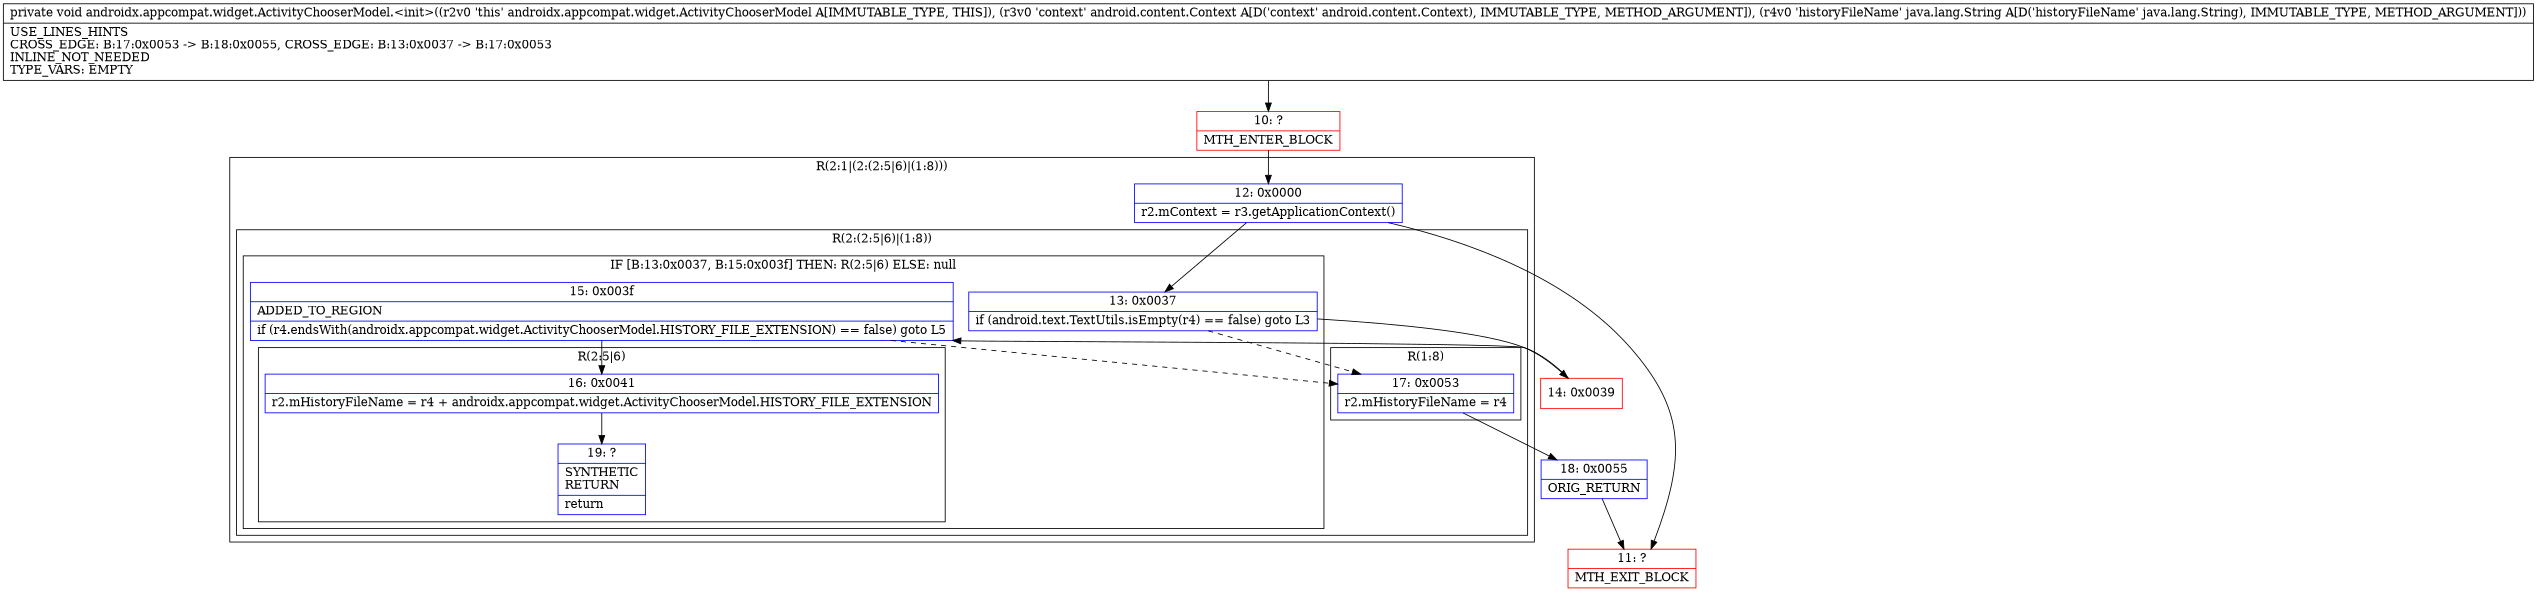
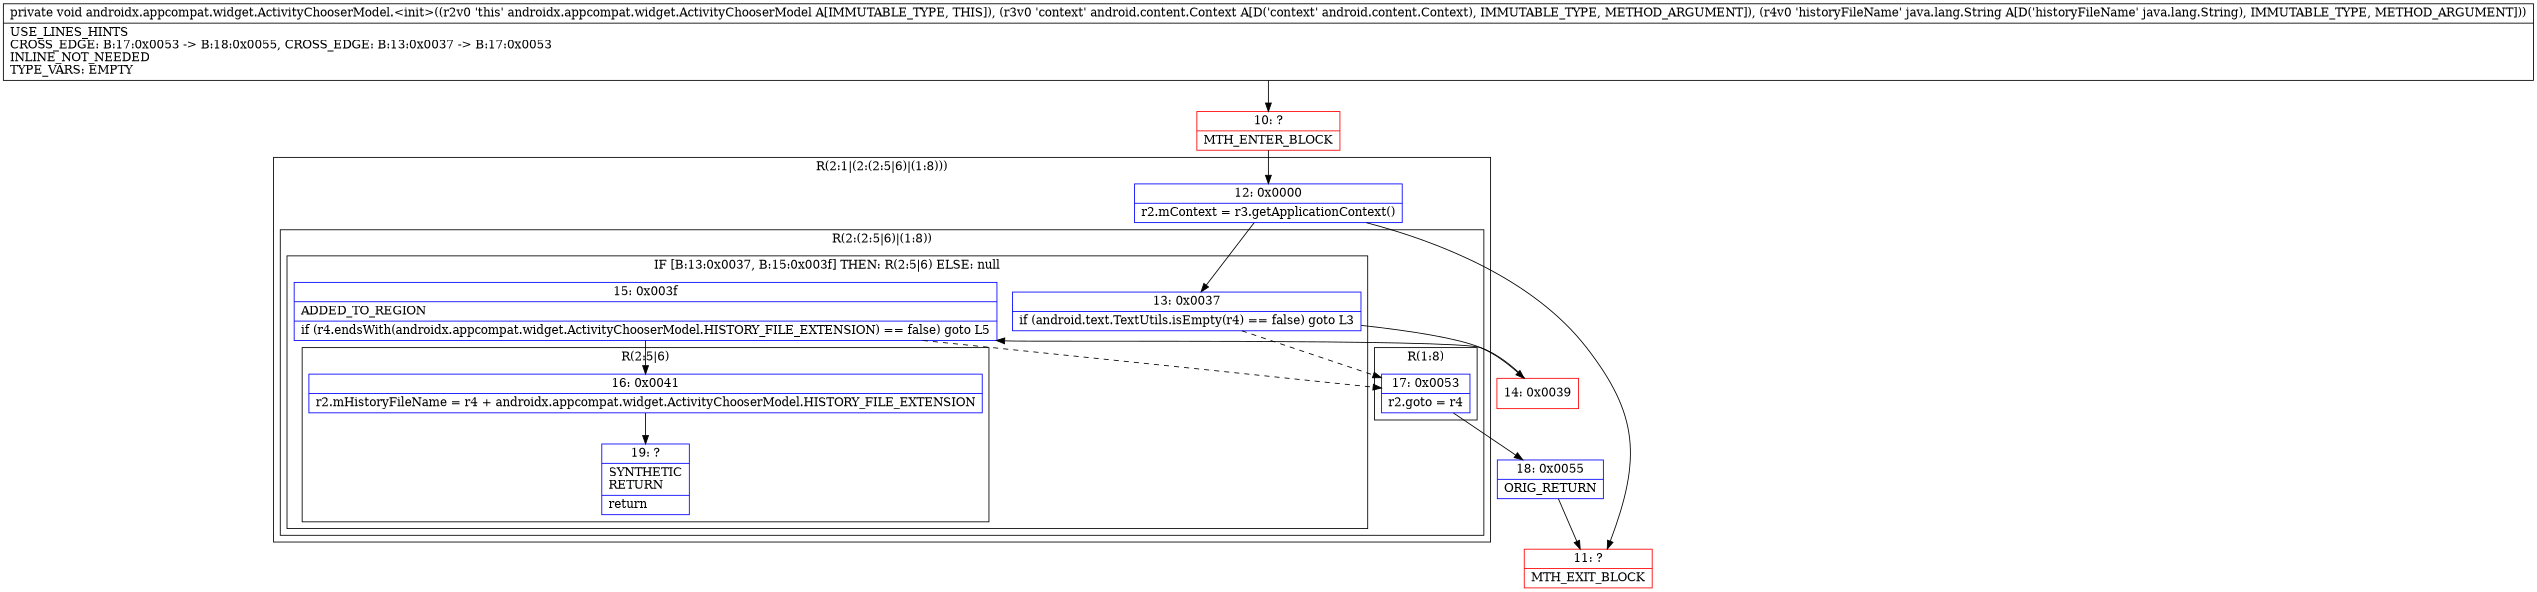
(1426, 403) -> (1426, 403)
